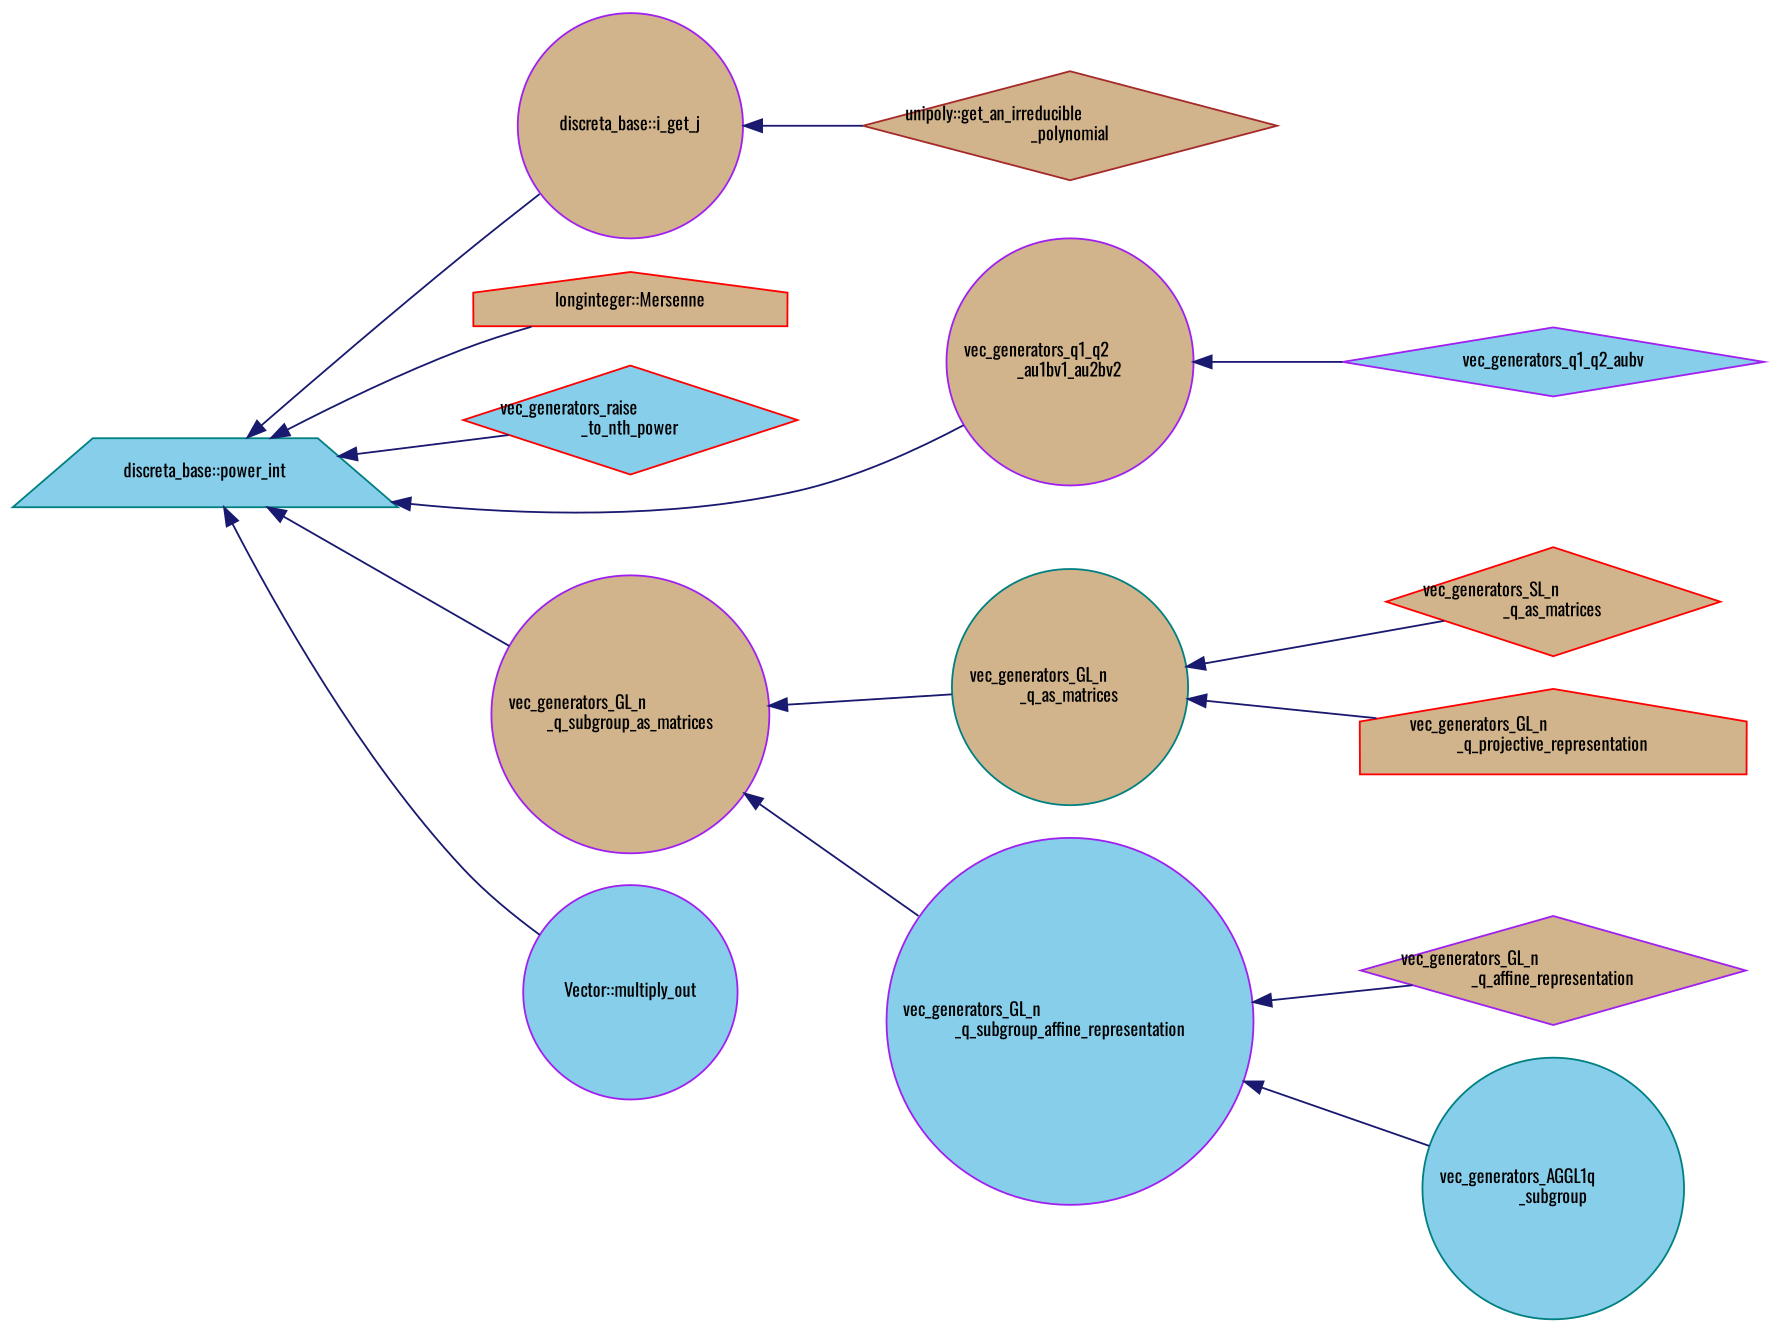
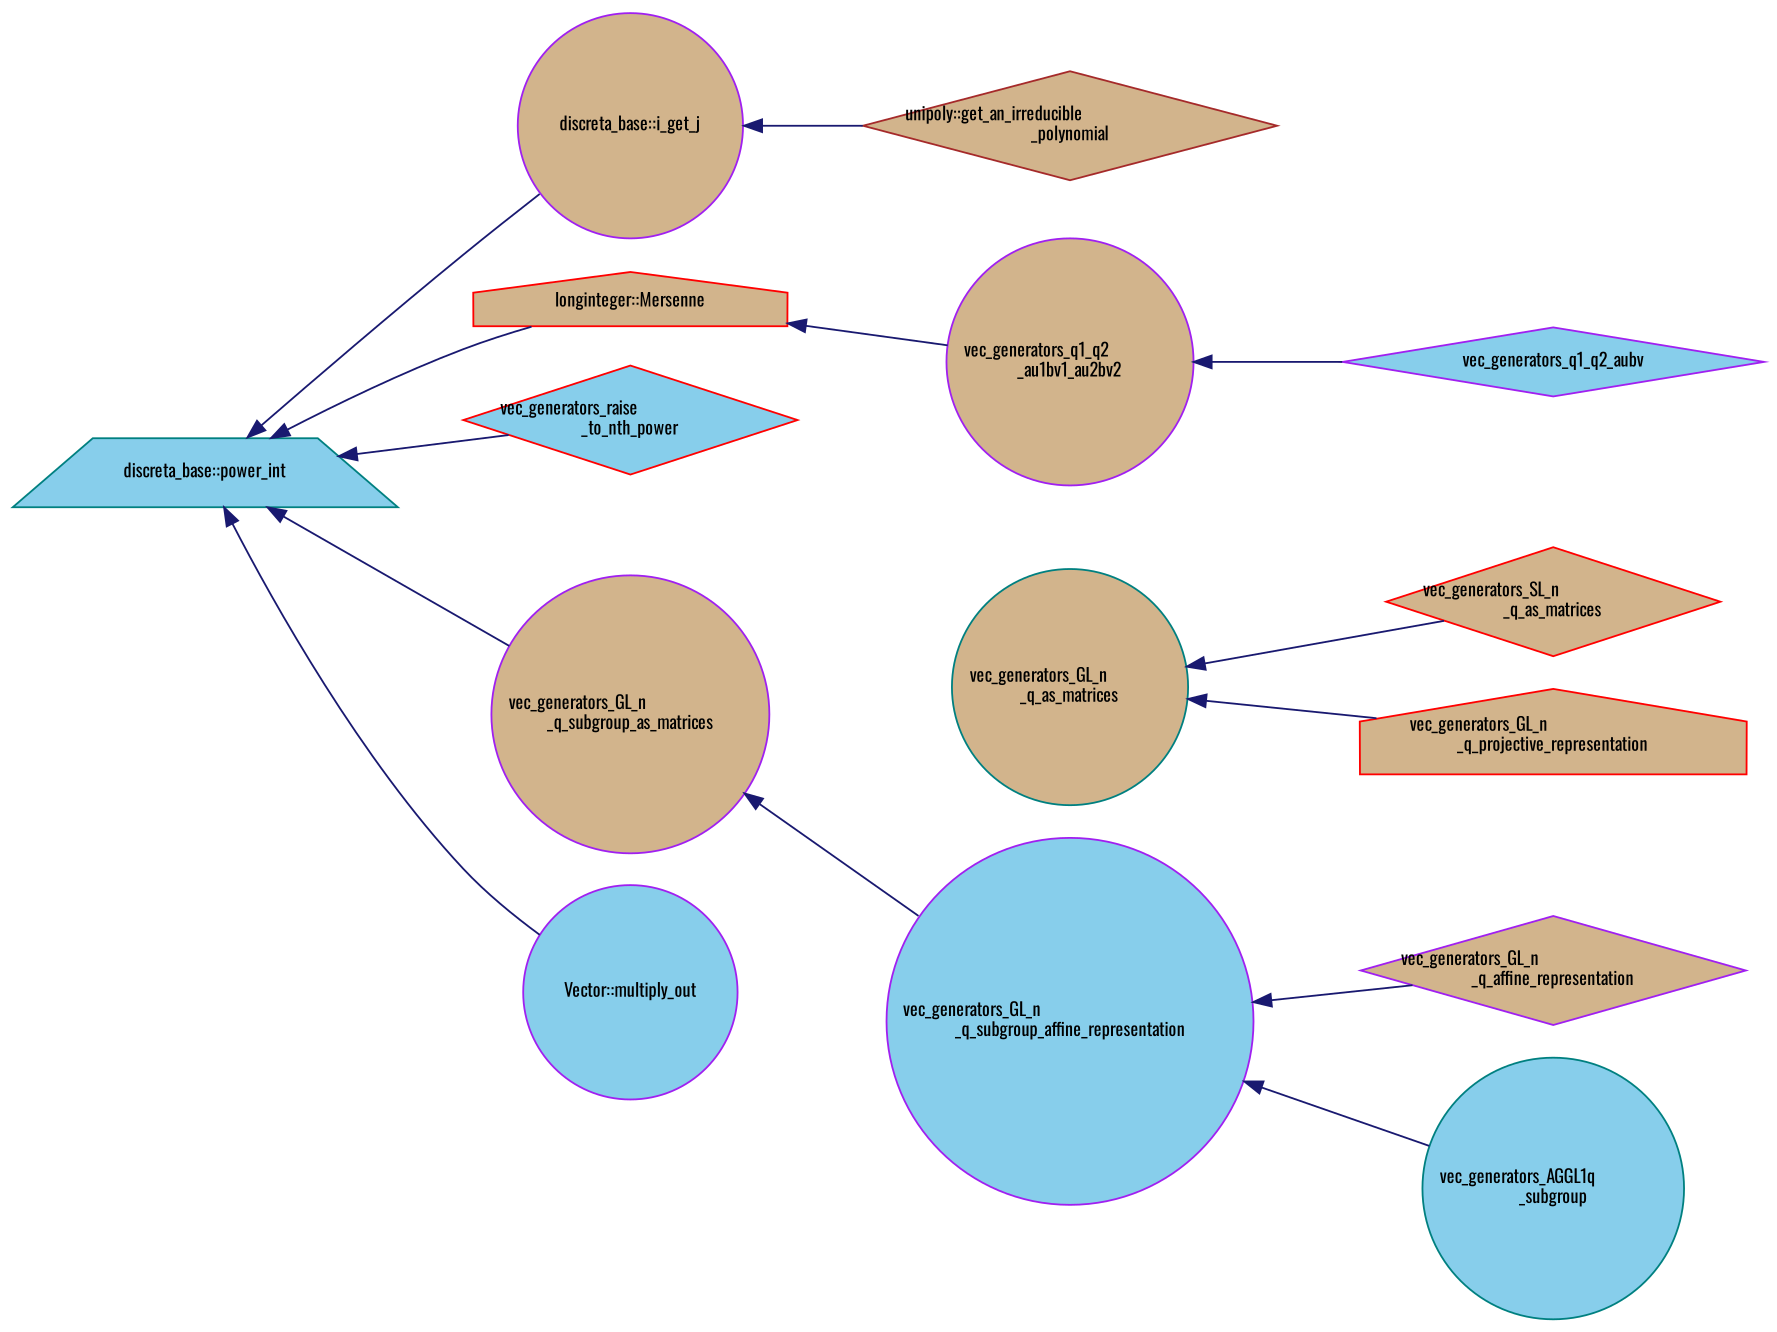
(694, 507) -> (877, 336)
(869, 700) -> none
